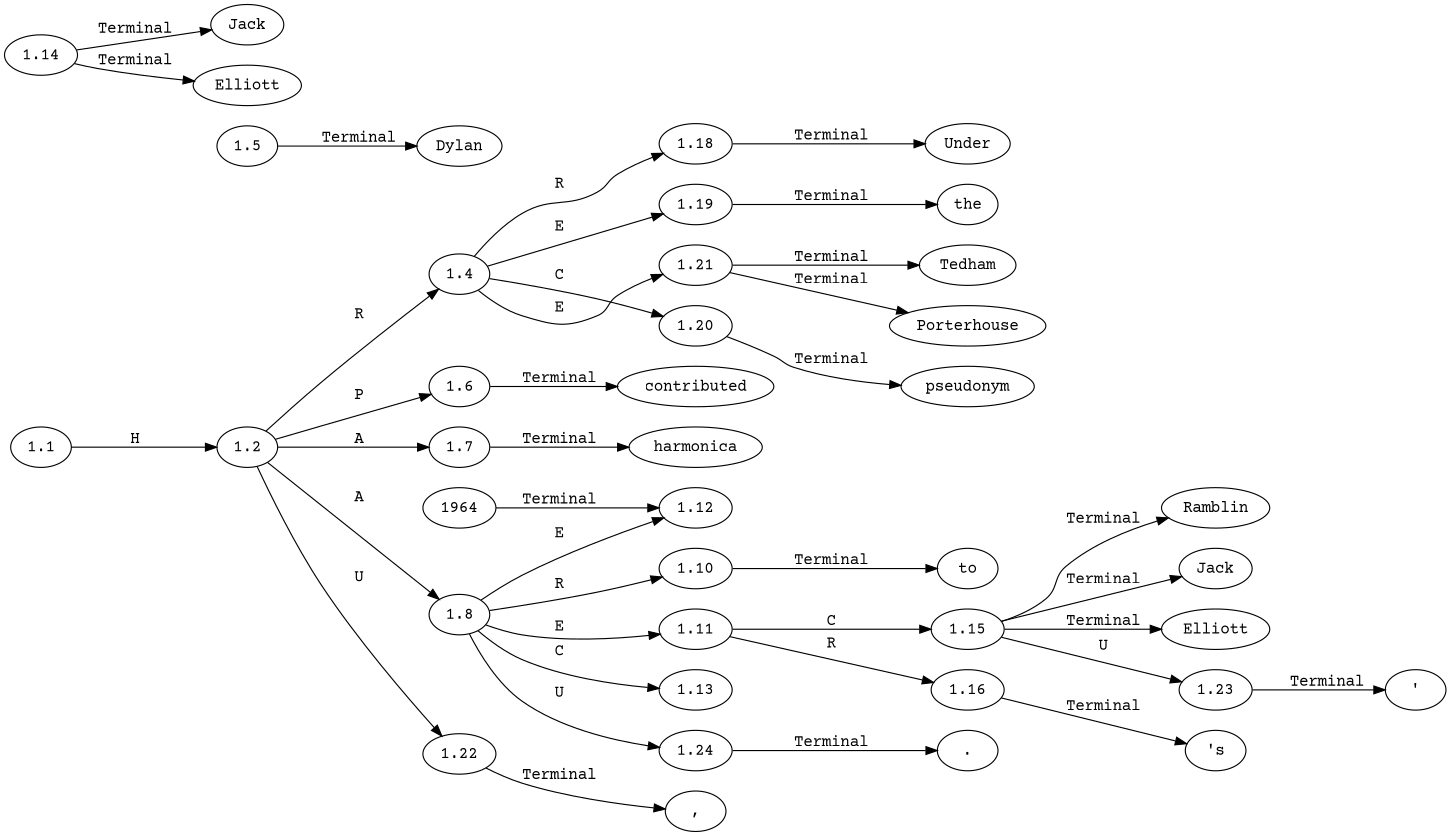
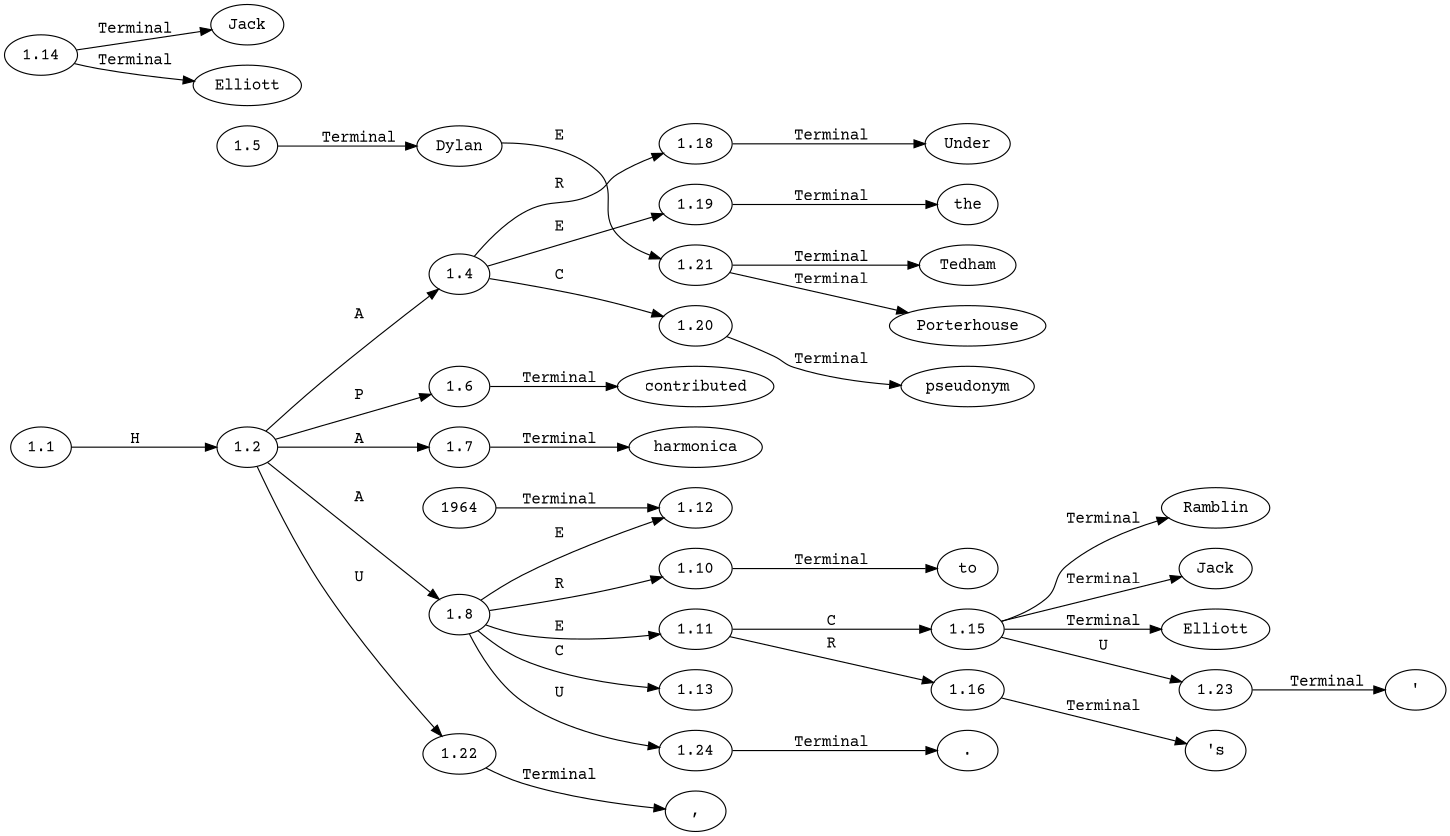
(359, 314) -> (359, 314)
(568, 324) -> (599, 173)
